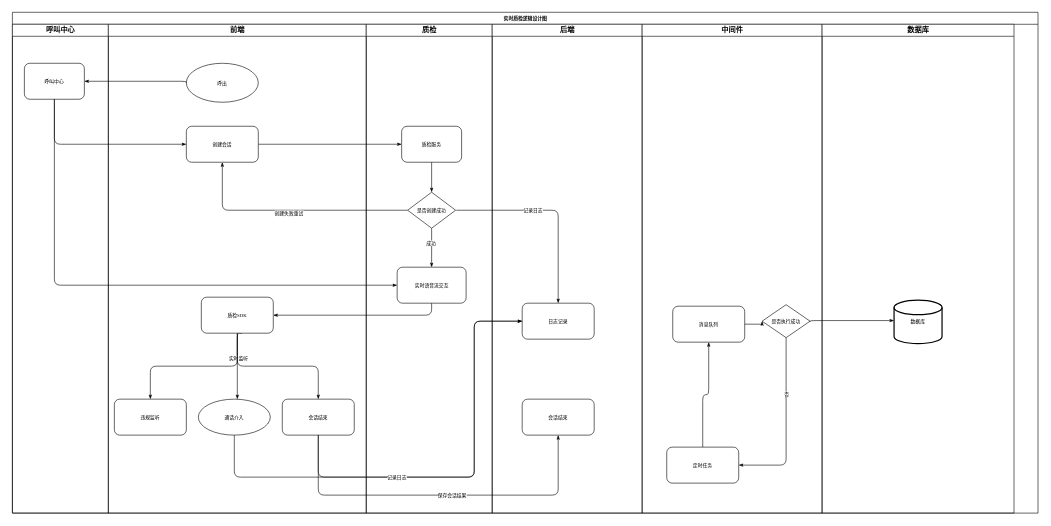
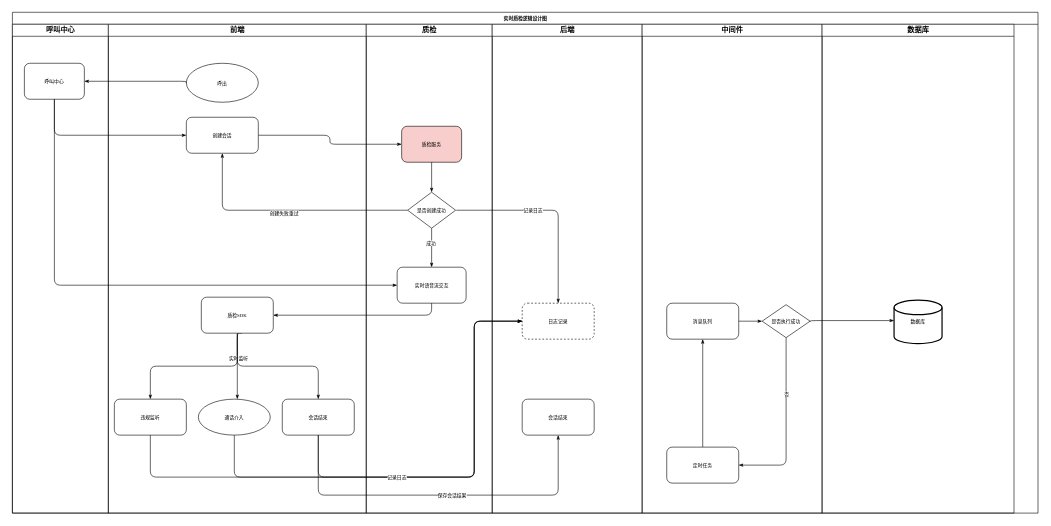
(222, 144) -> (222, 135)
(432, 144) -> (432, 144)
(558, 321) -> (558, 321)
(709, 324) -> (703, 321)
none -> (172, 477)
